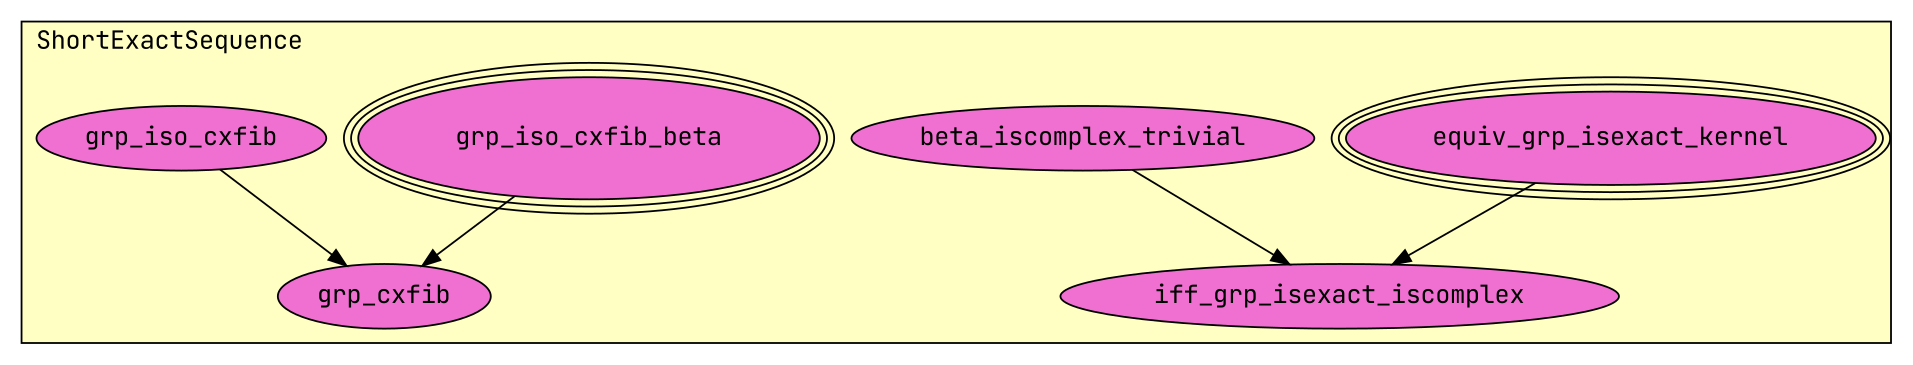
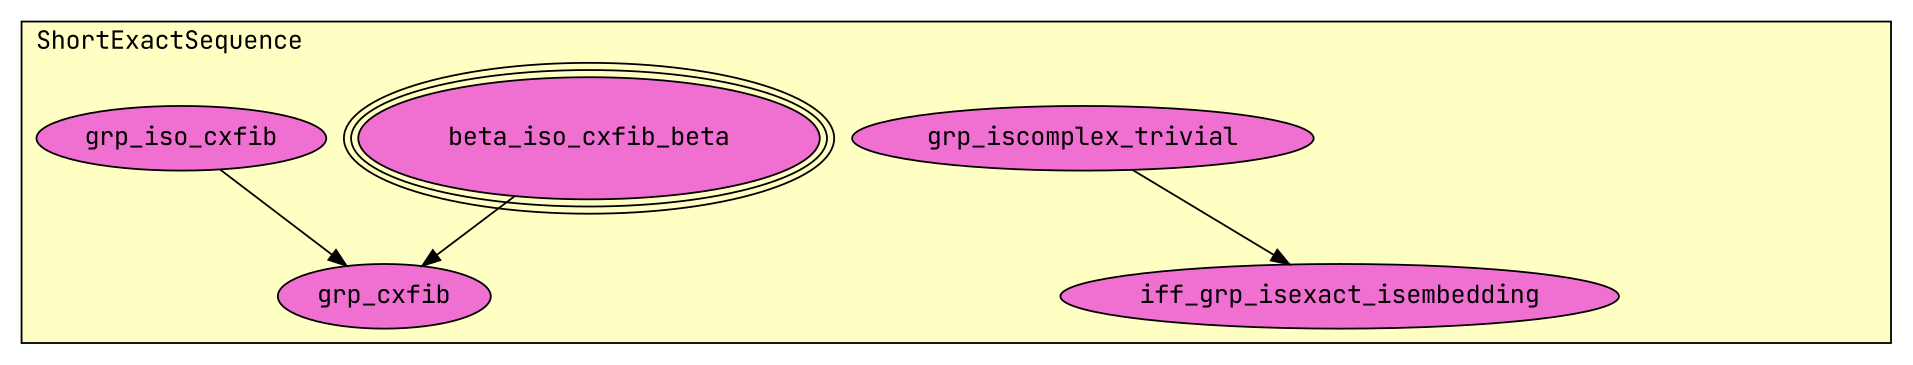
(589, 138) -> (589, 138)
(1083, 138) -> (1083, 138)
(1611, 138) -> none
(1340, 296) -> (1340, 296)
